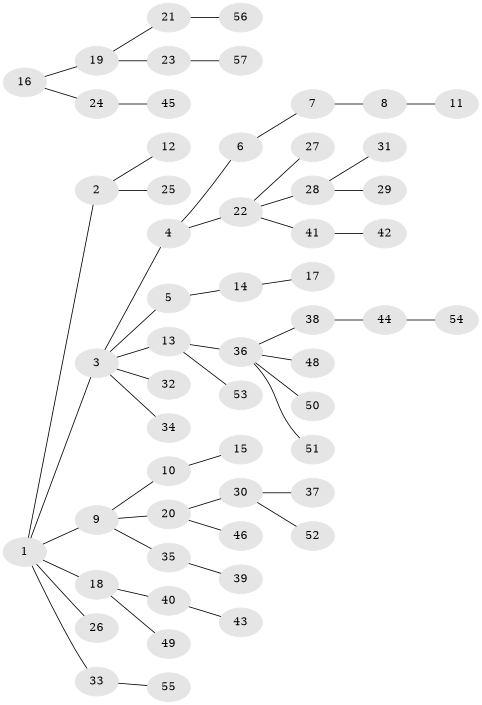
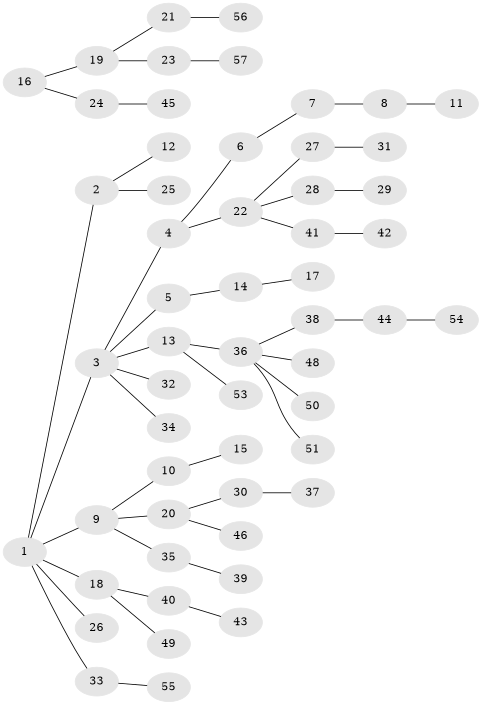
(349, 169) -> (349, 147)
(313, 536) -> none
